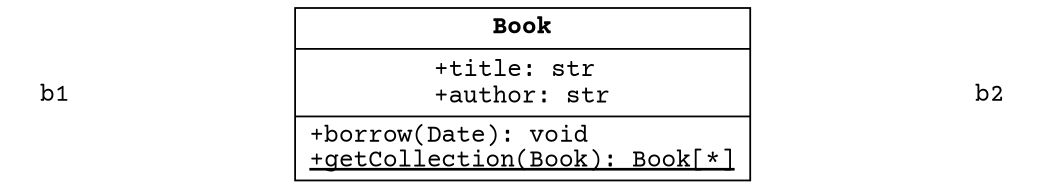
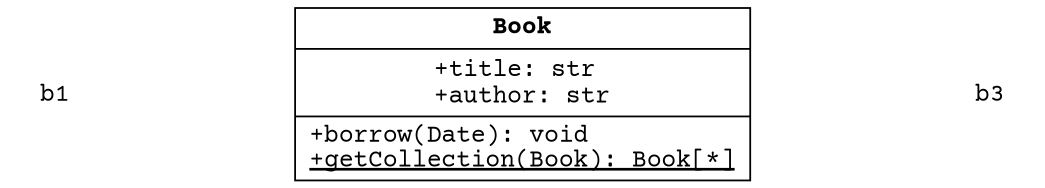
(990, 94) -> (990, 94)
